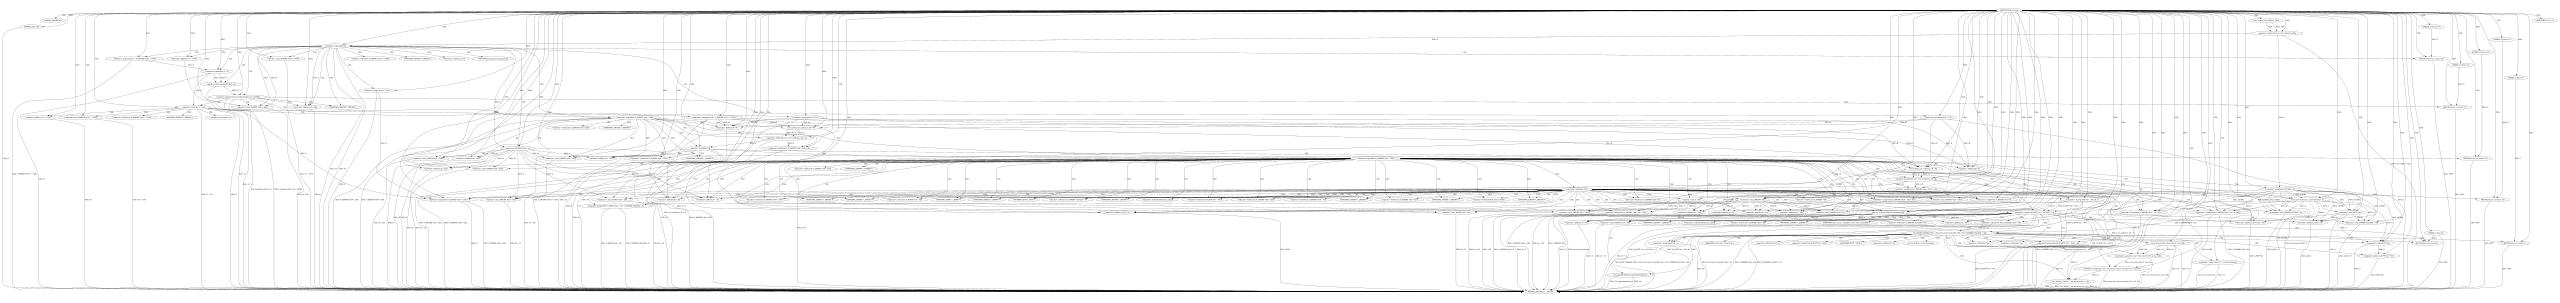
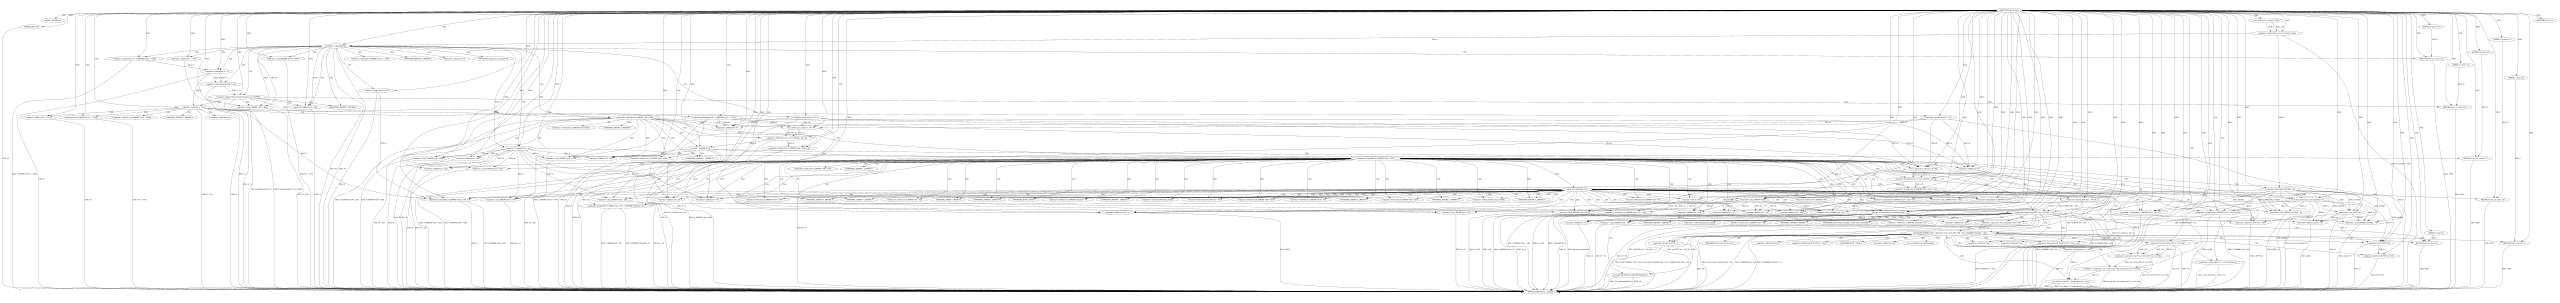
(2102, 243) -> (2102, 243)
(2020, 291) -> (2010, 291)
